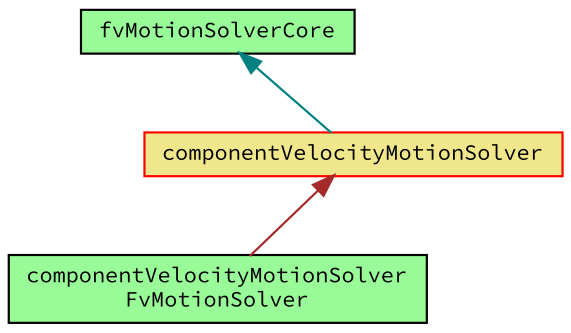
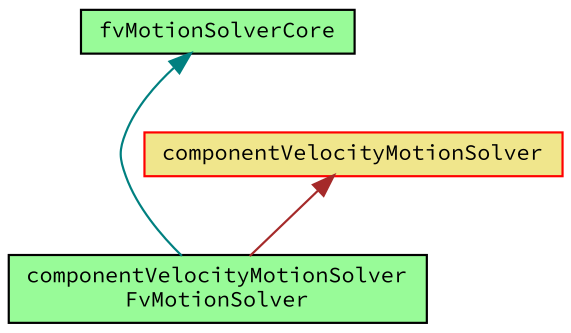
(294, 100) -> (122, 163)
